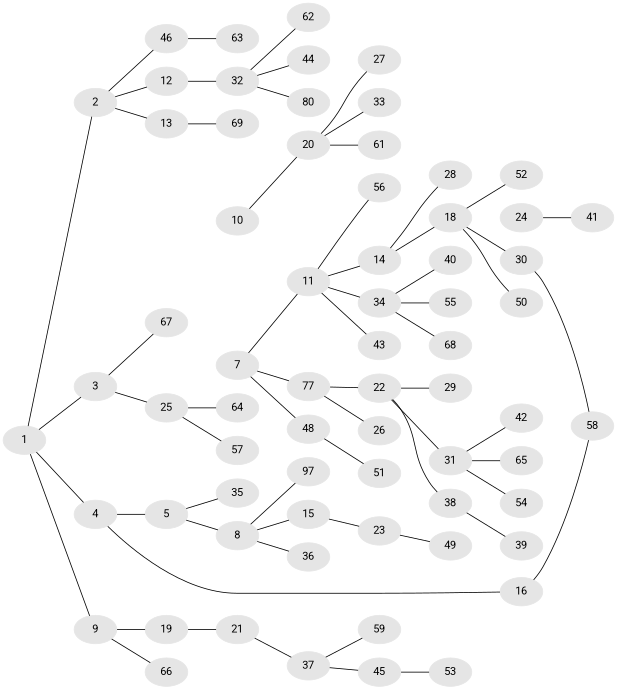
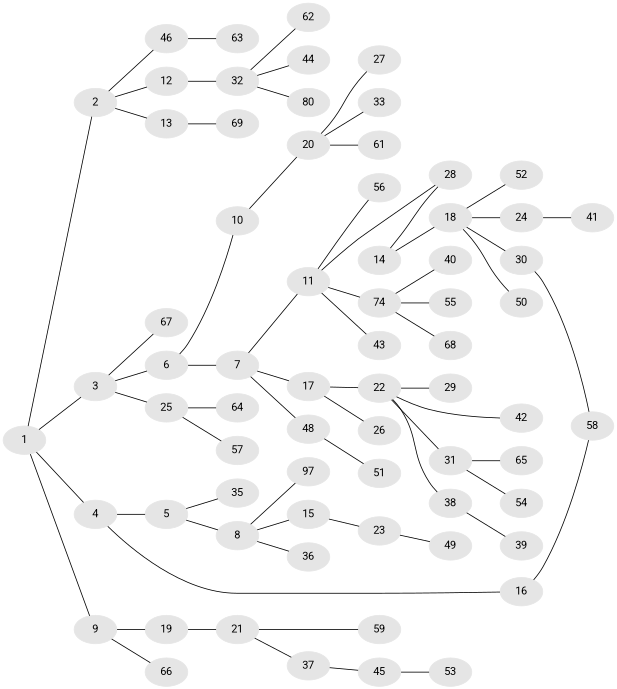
none -> (486, 218)
(344, 271) -> (377, 226)
(379, 303) -> (379, 303)
none -> (166, 365)
(308, 387) -> (308, 387)
(486, 439) -> (447, 413)
(344, 648) -> (309, 630)
